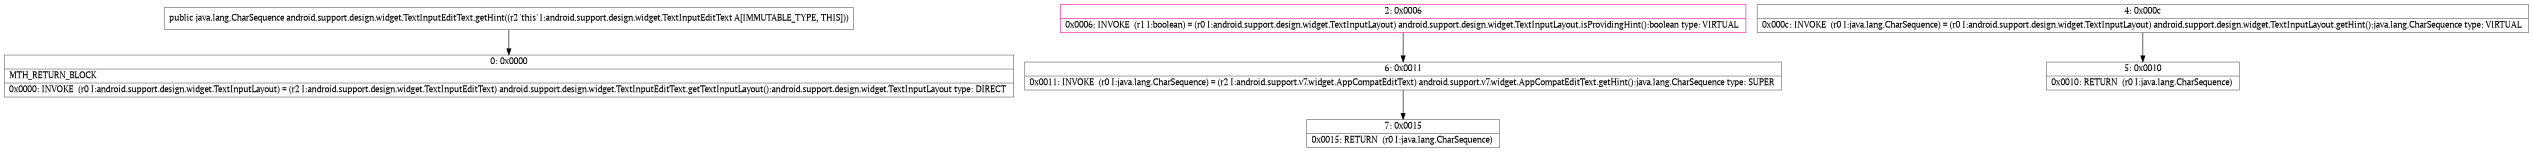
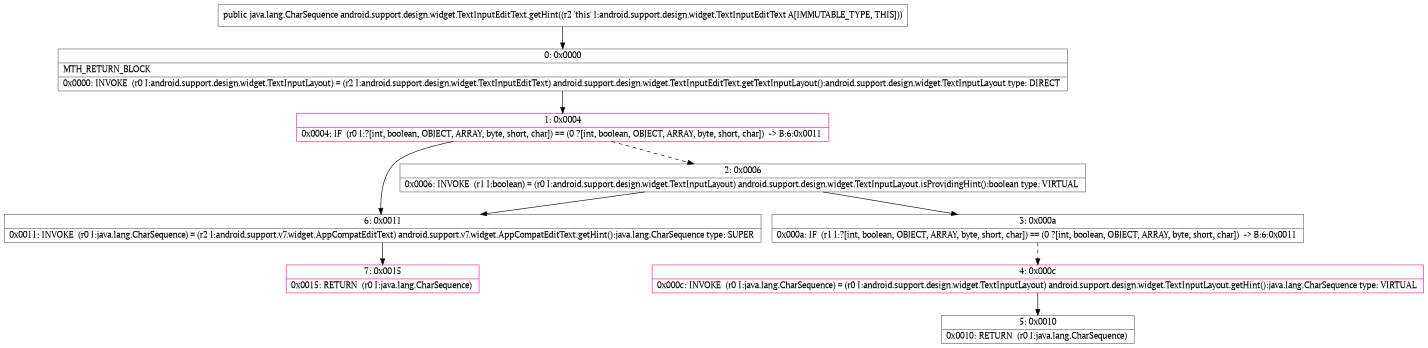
(1403, 19) -> (743, 178)
(2143, 19) -> (1038, 279)
none -> (563, 127)
(1403, 134) -> (383, 279)
none -> (1038, 228)
